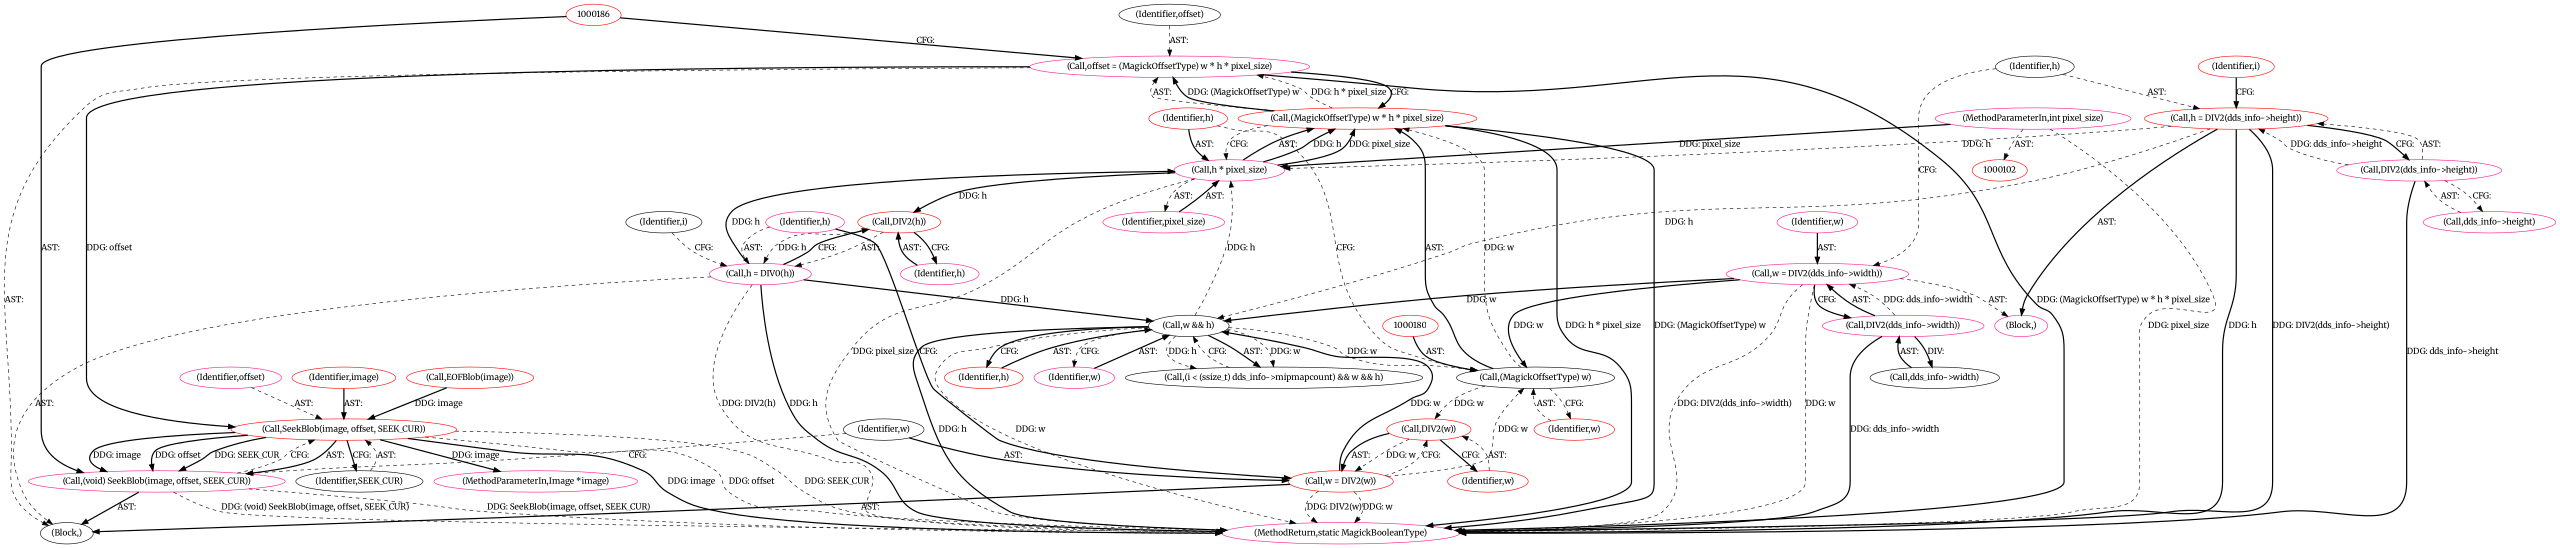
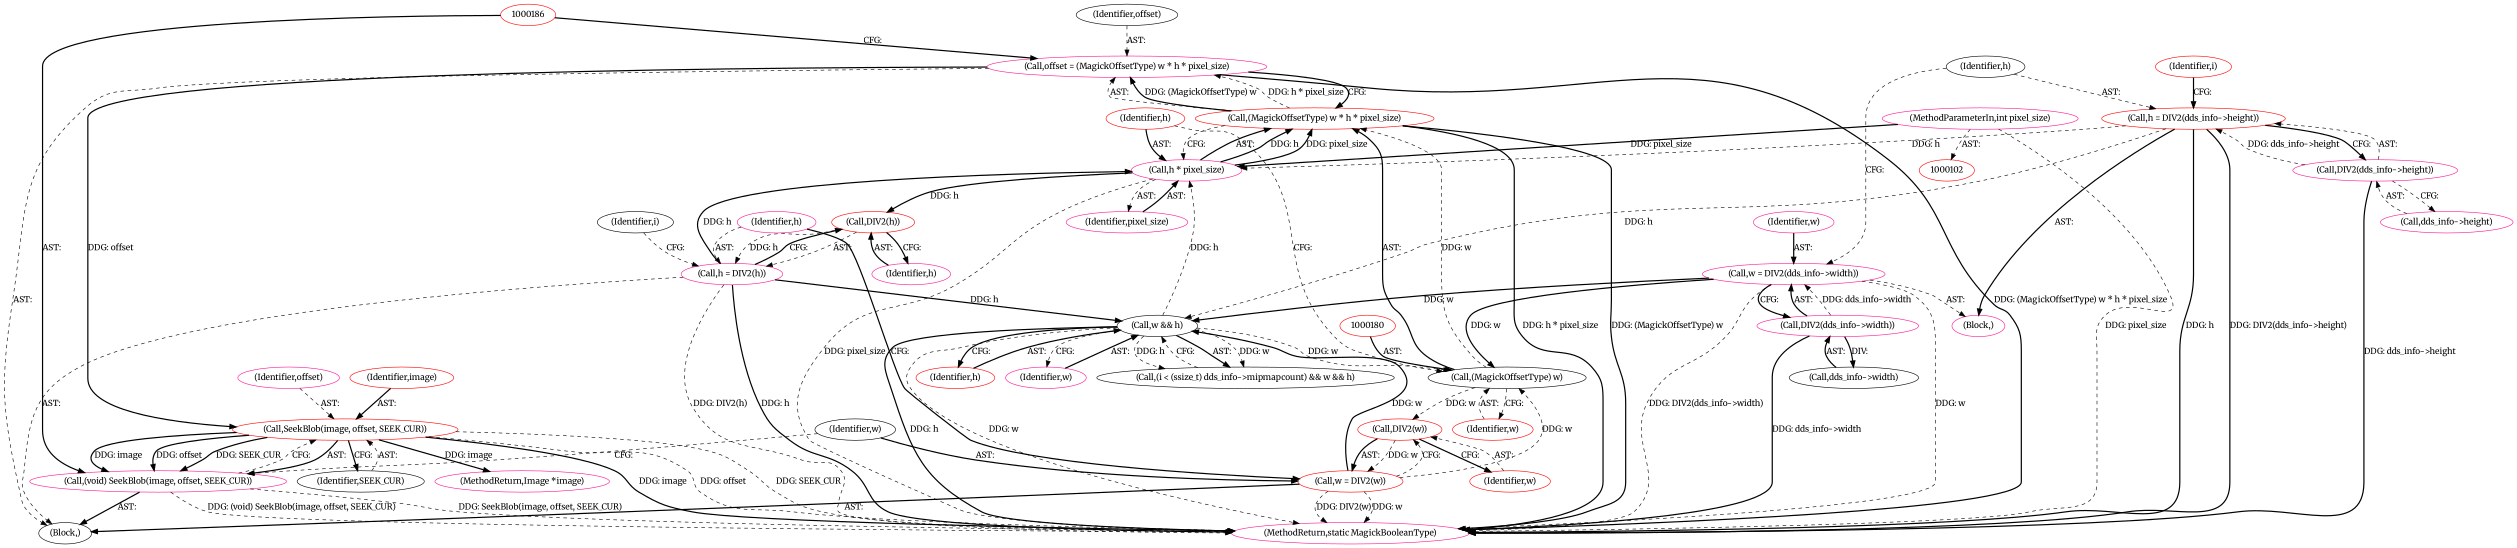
(760, 274) -> (732, 274)
(470, 378) -> none
(536, 481) -> (522, 481)
